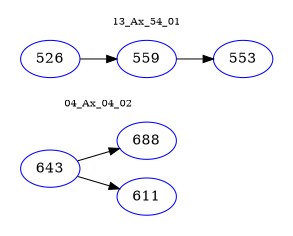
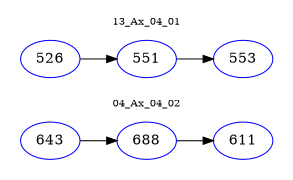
(147, 22) -> (147, 22)
(147, 59) -> (147, 59)
(93, 181) -> (190, 141)
